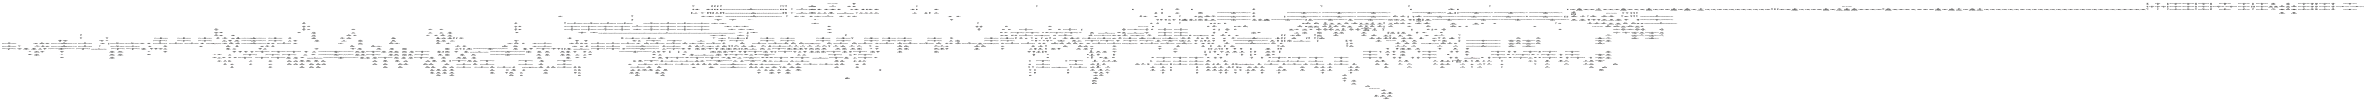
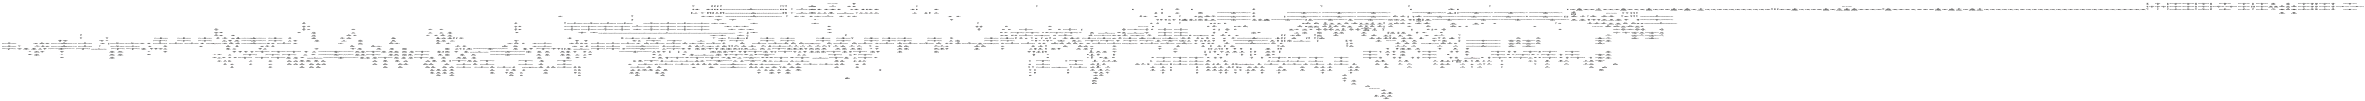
none -> (754, 24)
